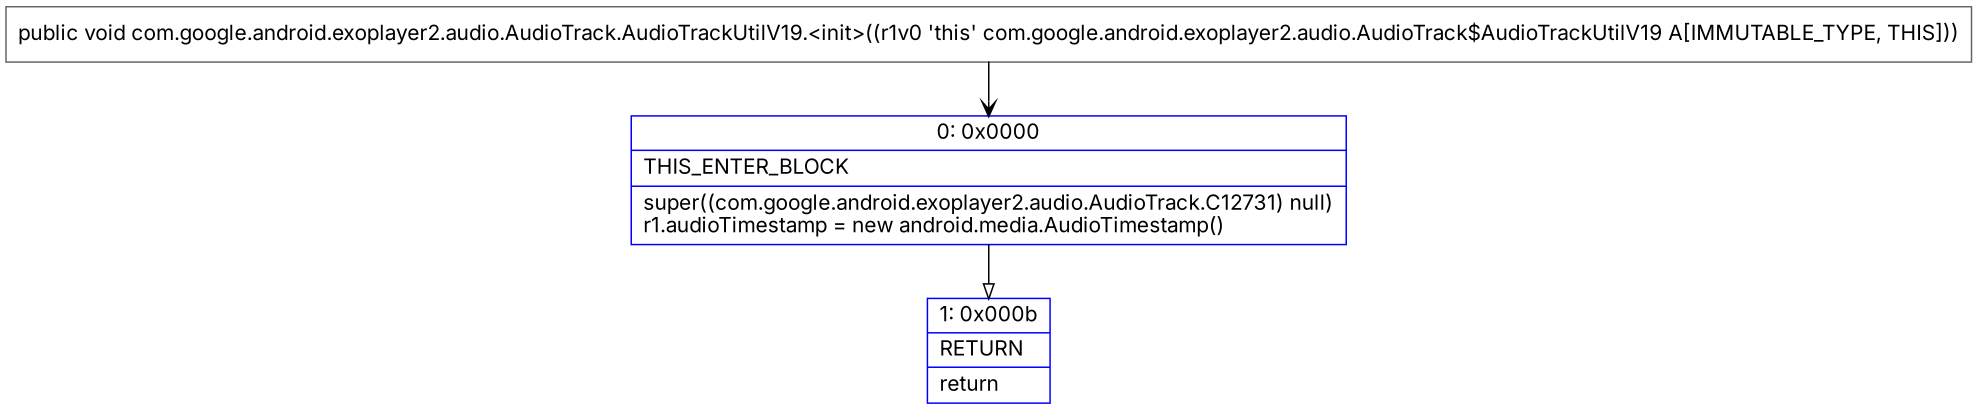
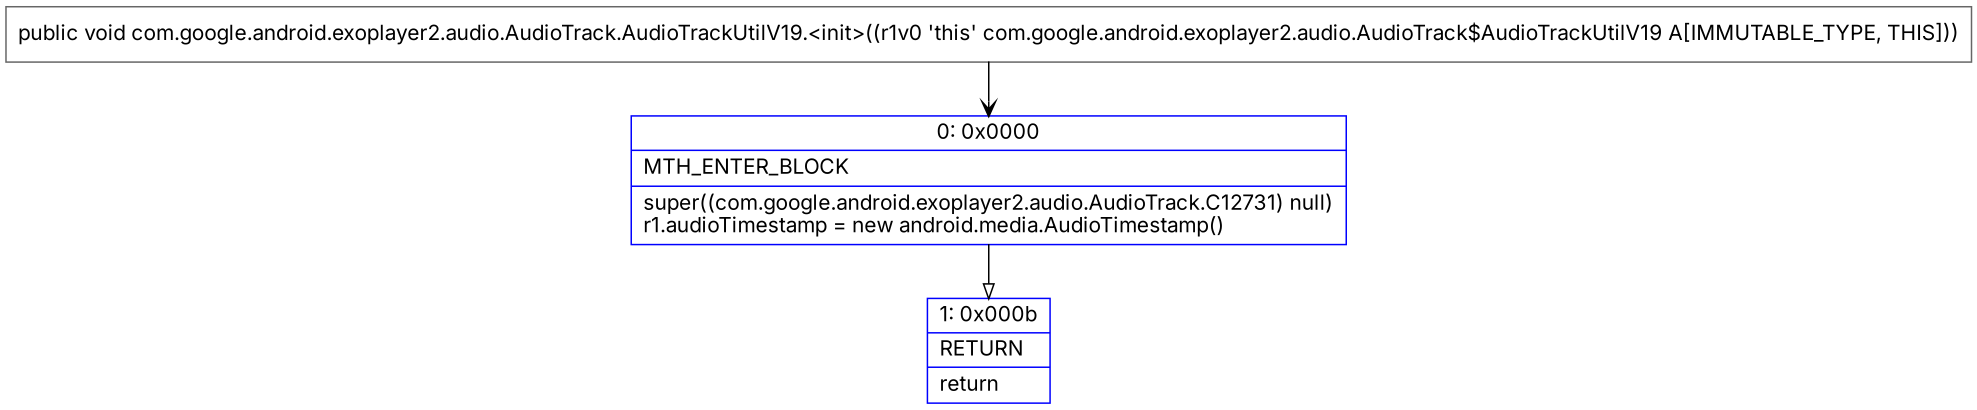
(747, 168) -> (747, 168)
